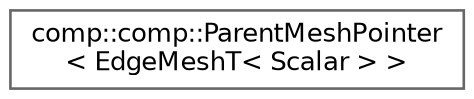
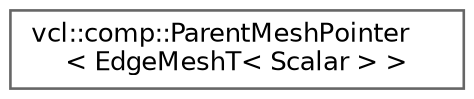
(237, 50) -> (237, 50)
